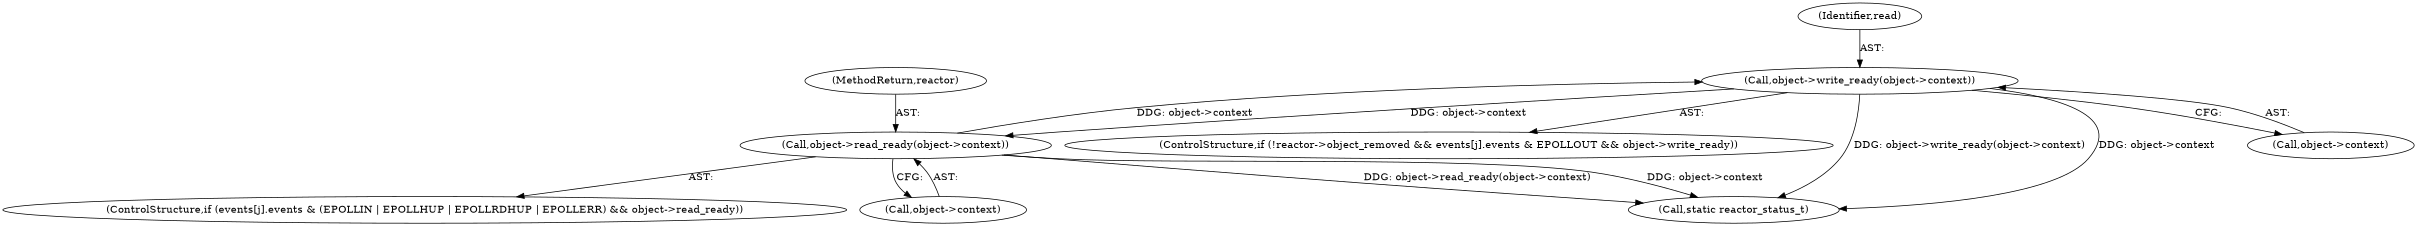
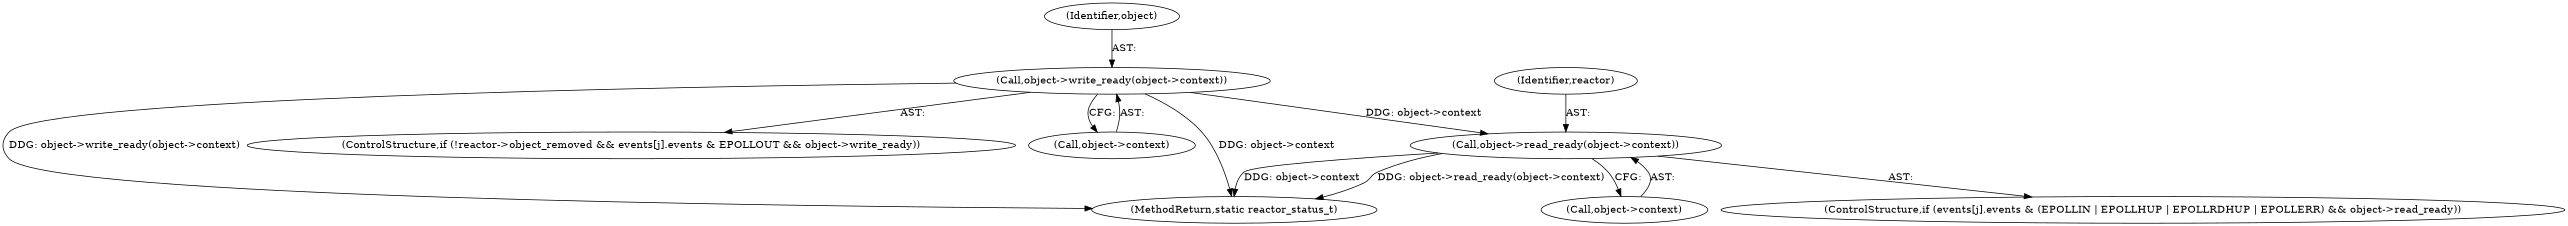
(1860, 16) -> (1112, 16)
(896, 81) -> (1566, 81)
(1325, 94) -> none
(1734, 210) -> (1234, 210)
